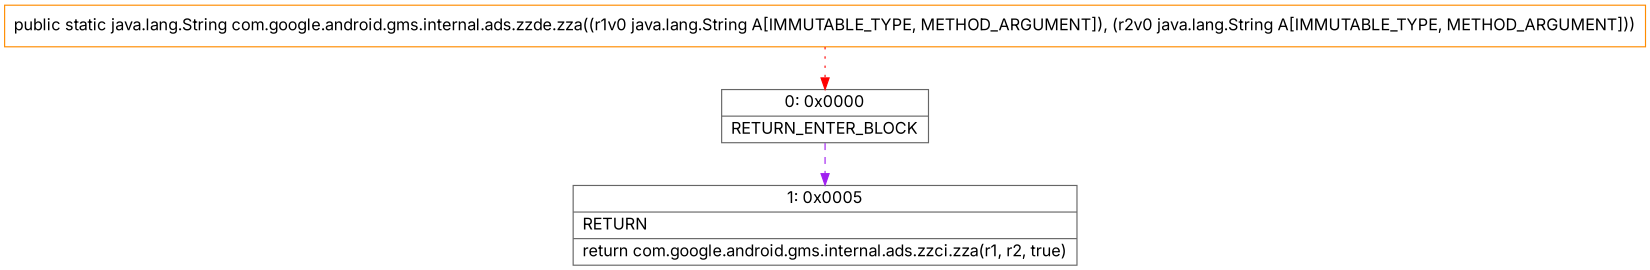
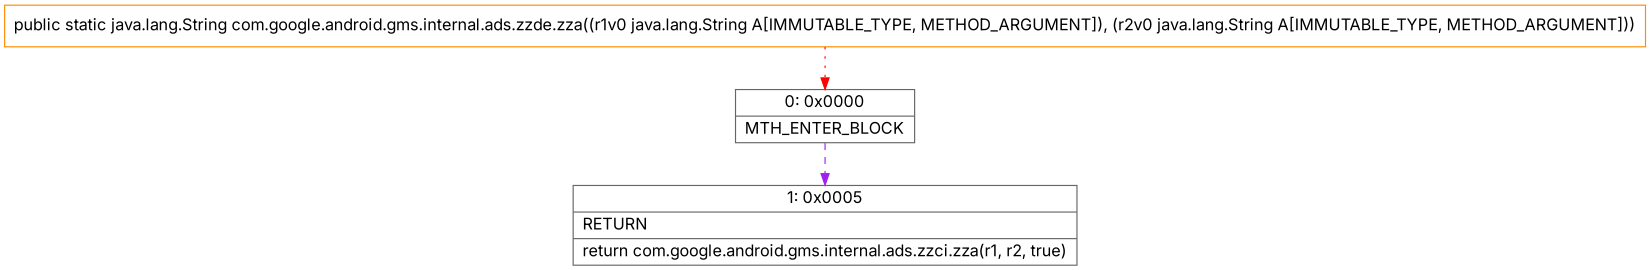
(825, 129) -> (825, 129)
